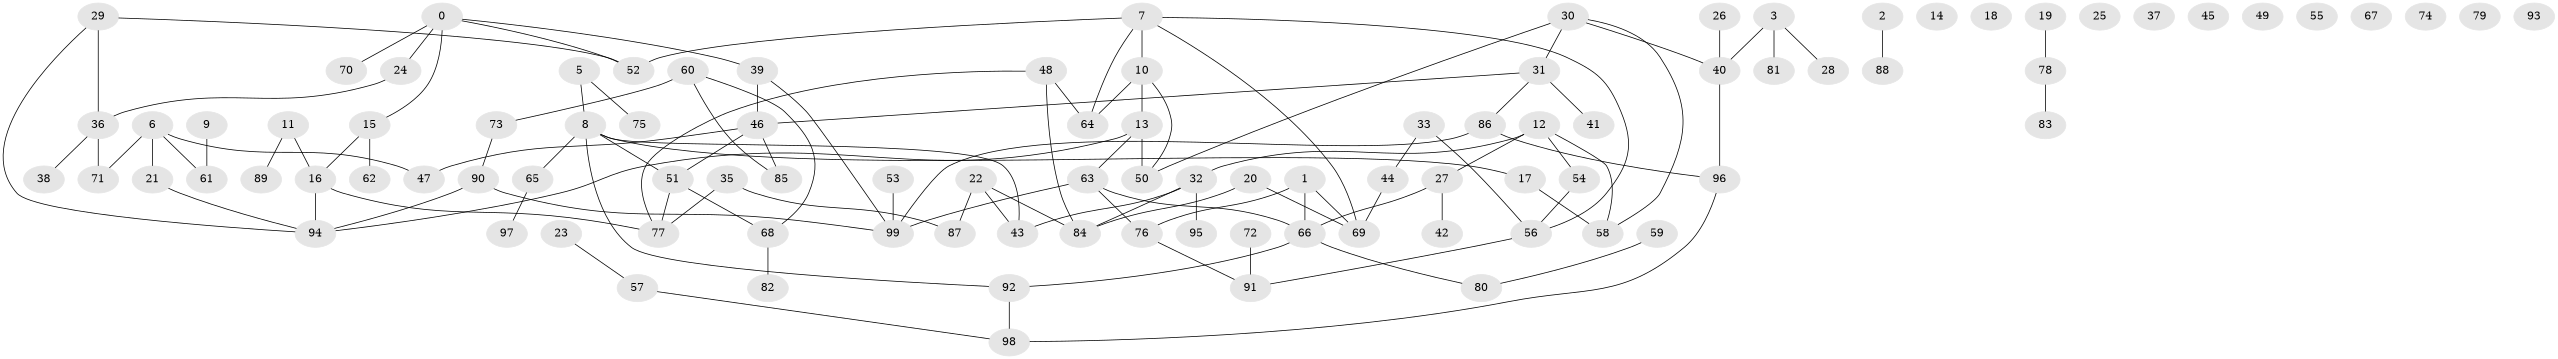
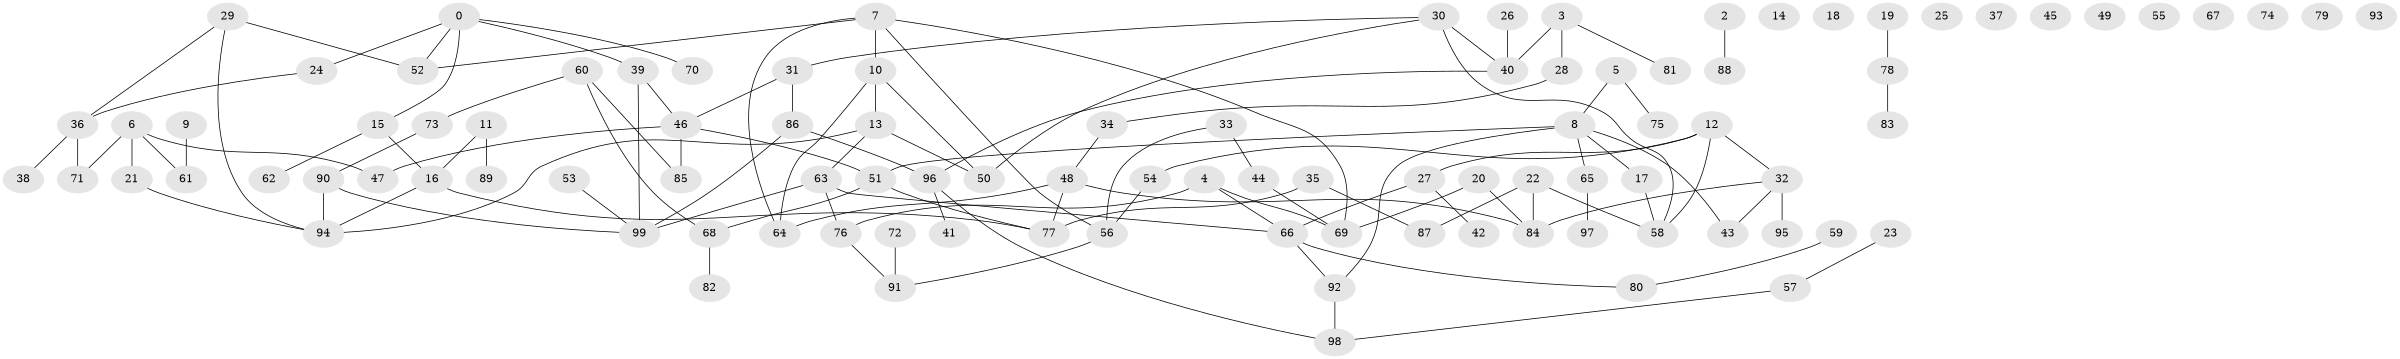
(1567, 98) -> (942, 212)
none -> (1107, 125)
(1305, 179) -> (1204, 179)
(997, 207) -> (1581, 202)
